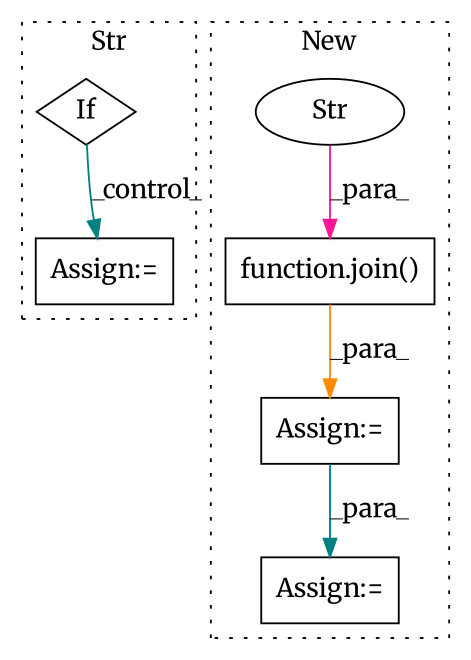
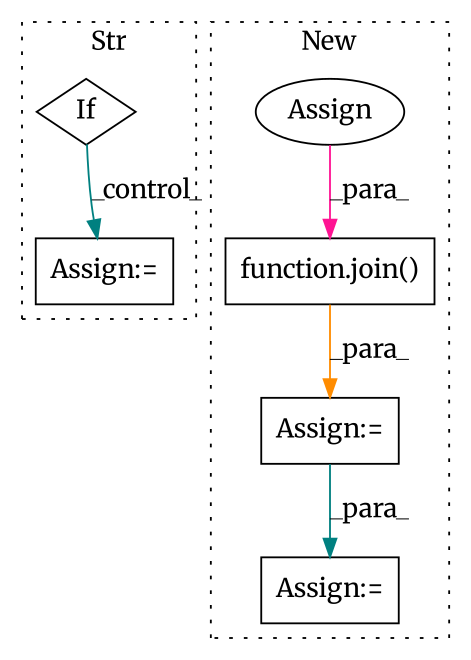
(330, 112) -> (330, 112)
